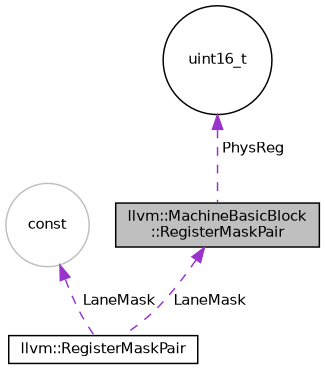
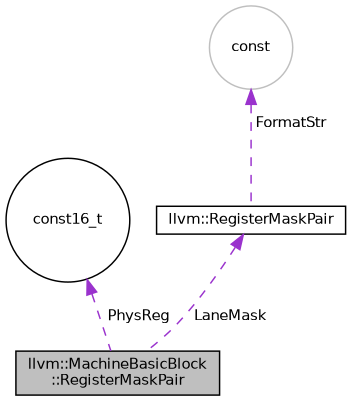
(218, 60) -> (68, 220)
(117, 301) -> (289, 124)
(163, 301) -> (196, 303)
